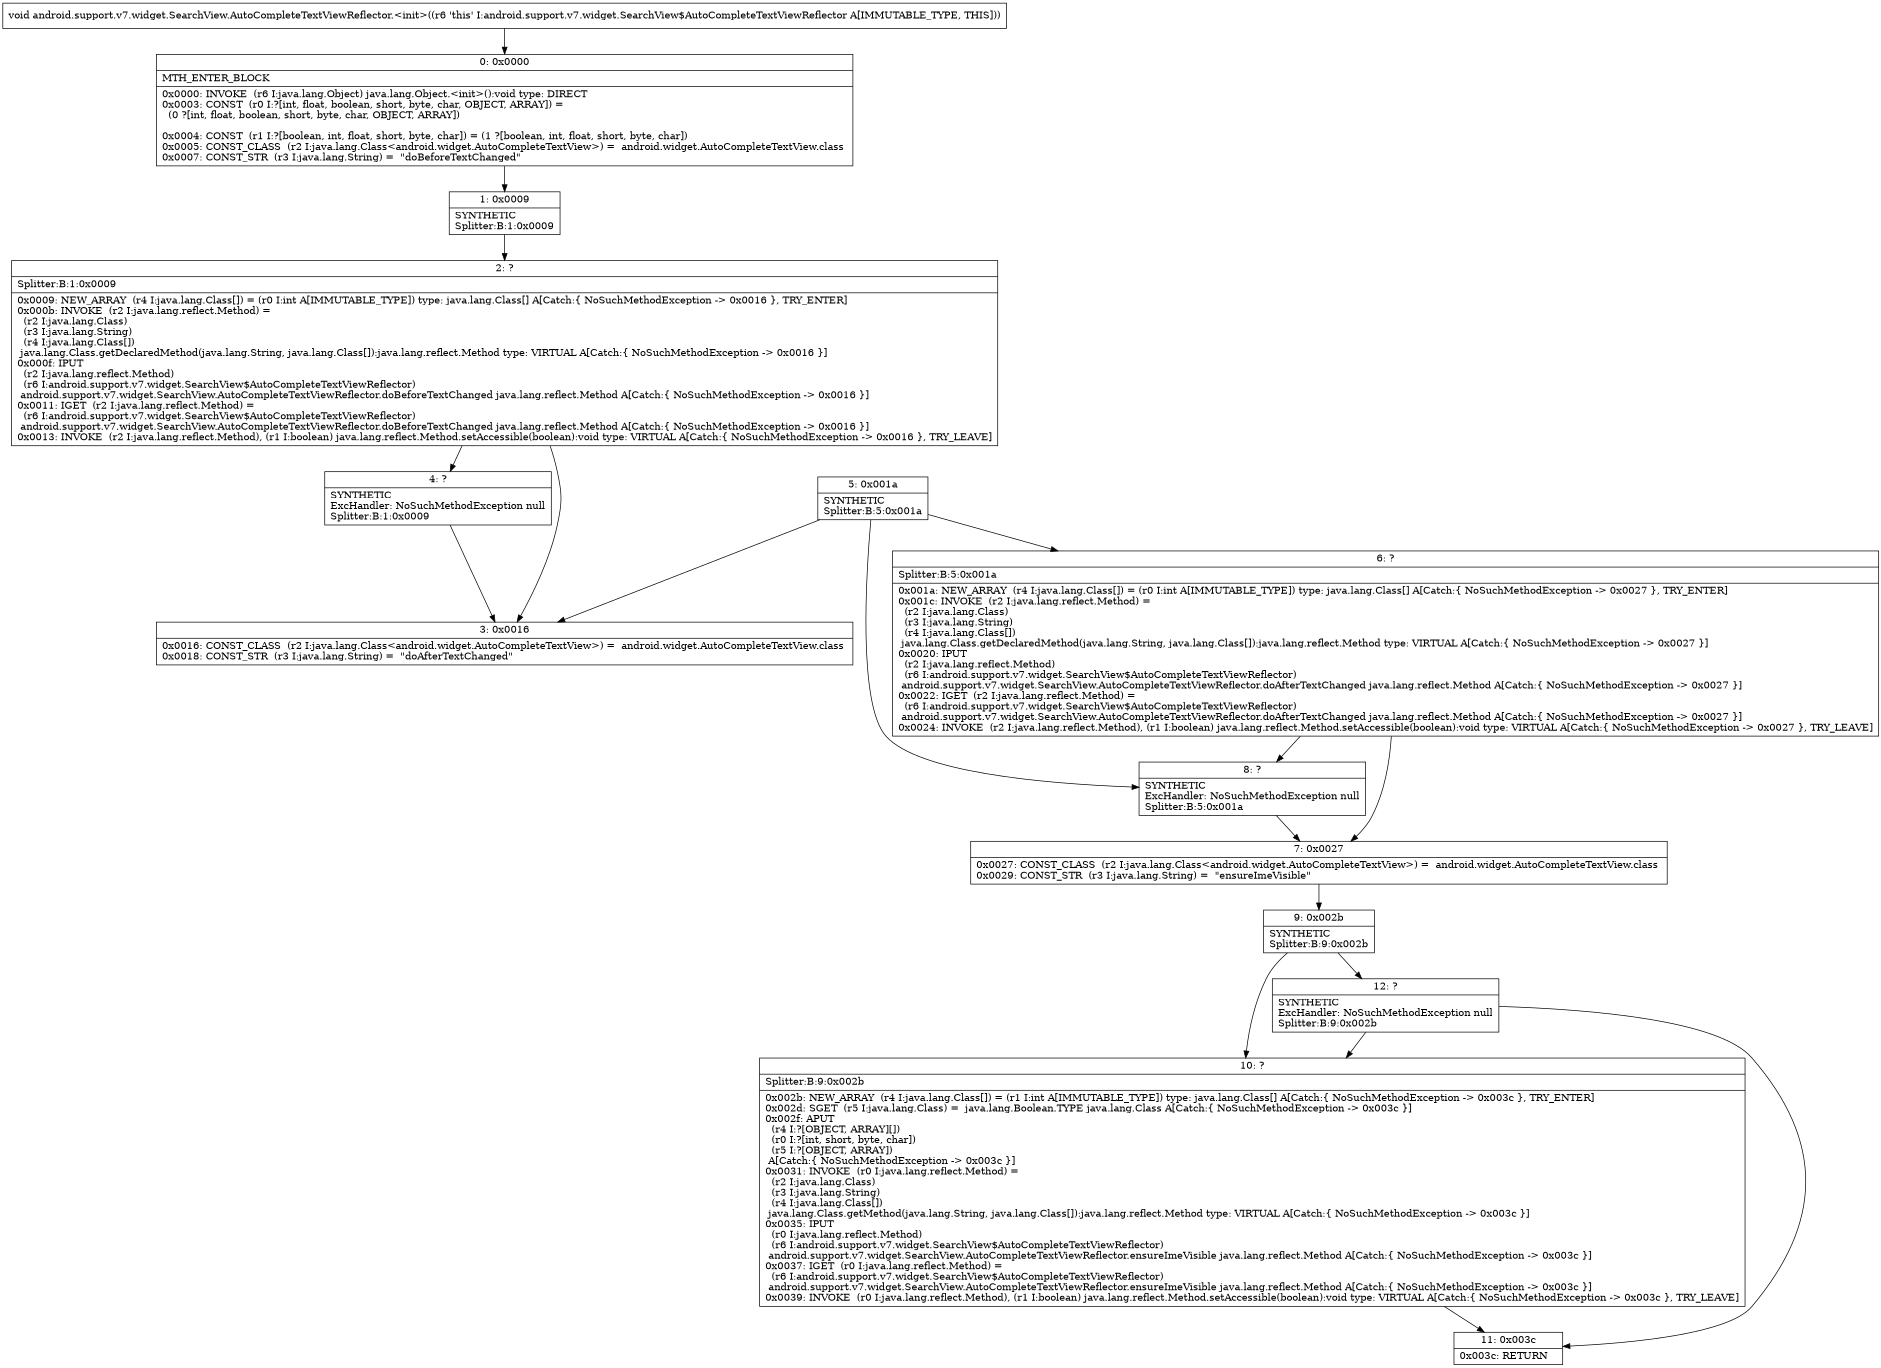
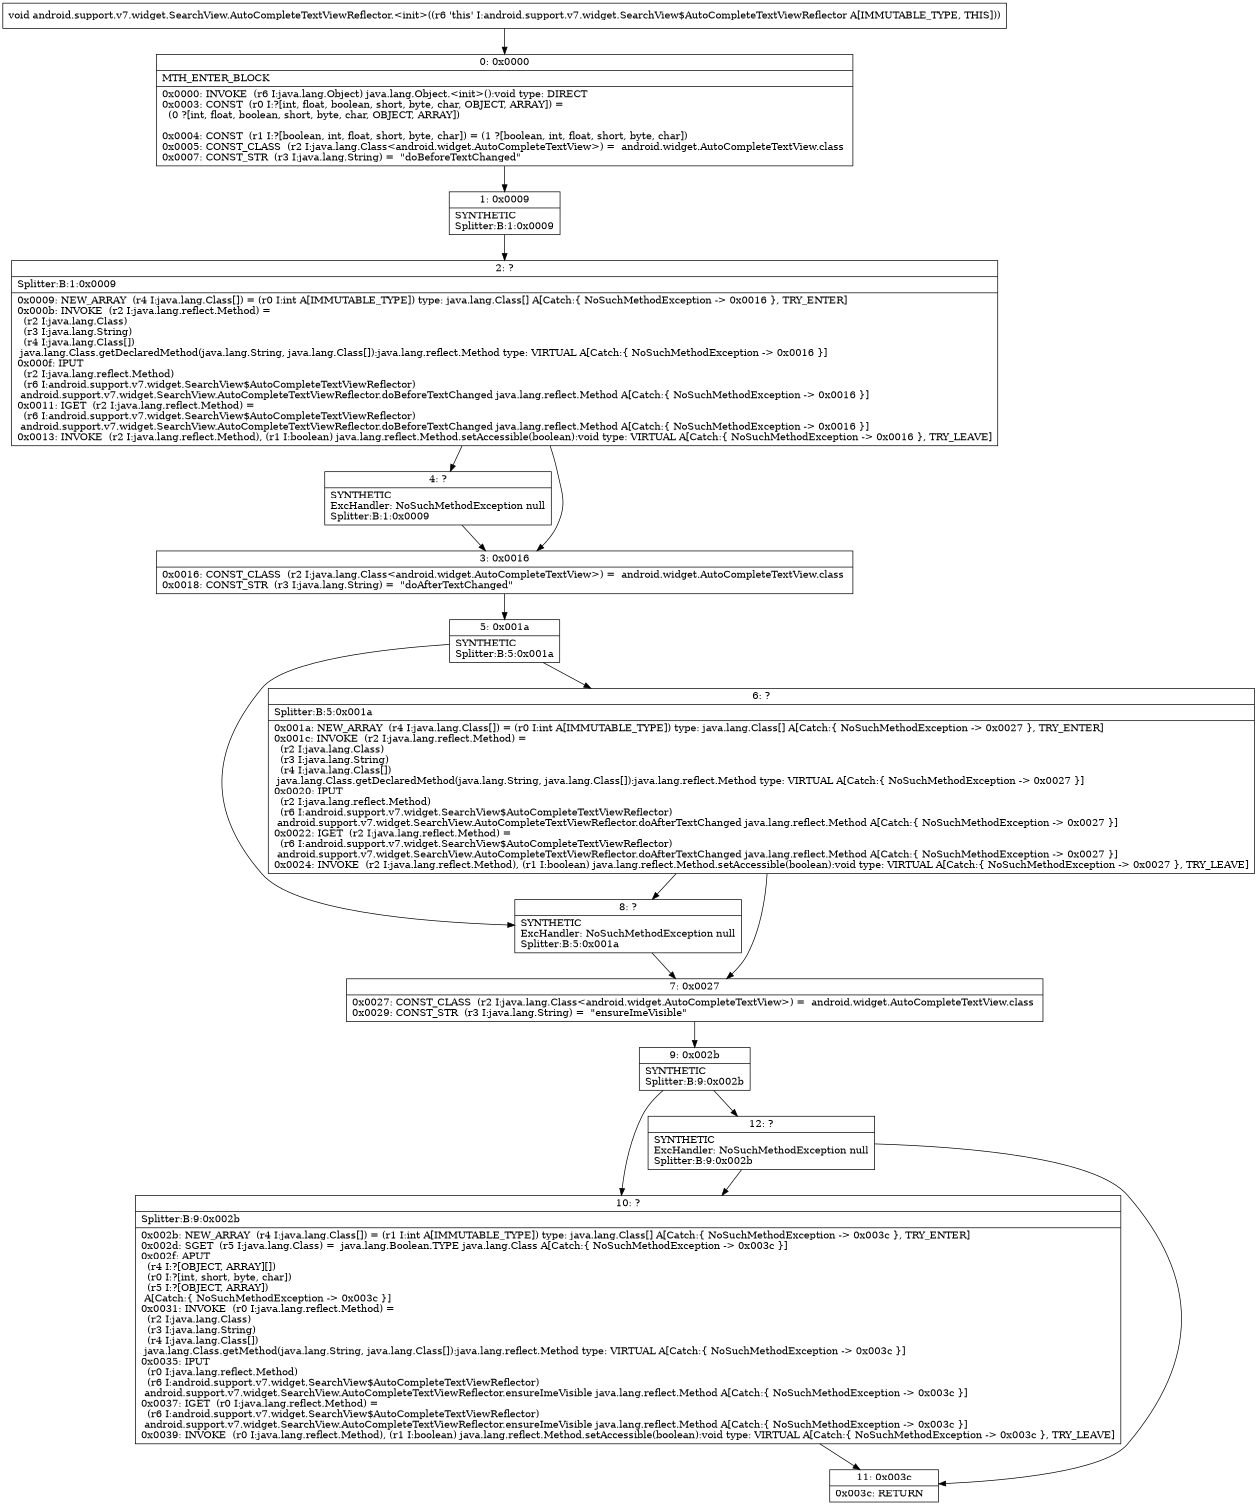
(692, 570) -> (505, 603)
